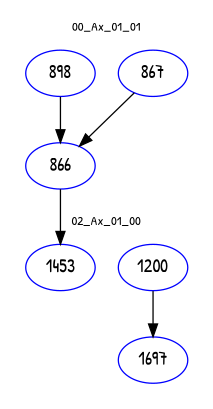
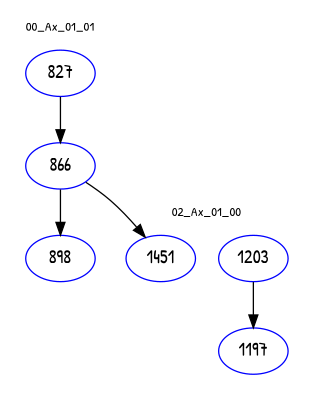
(153, 73) -> (60, 73)
(60, 113) -> (60, 206)
(60, 268) -> (161, 259)
(153, 268) -> (253, 259)
(153, 360) -> (253, 351)
